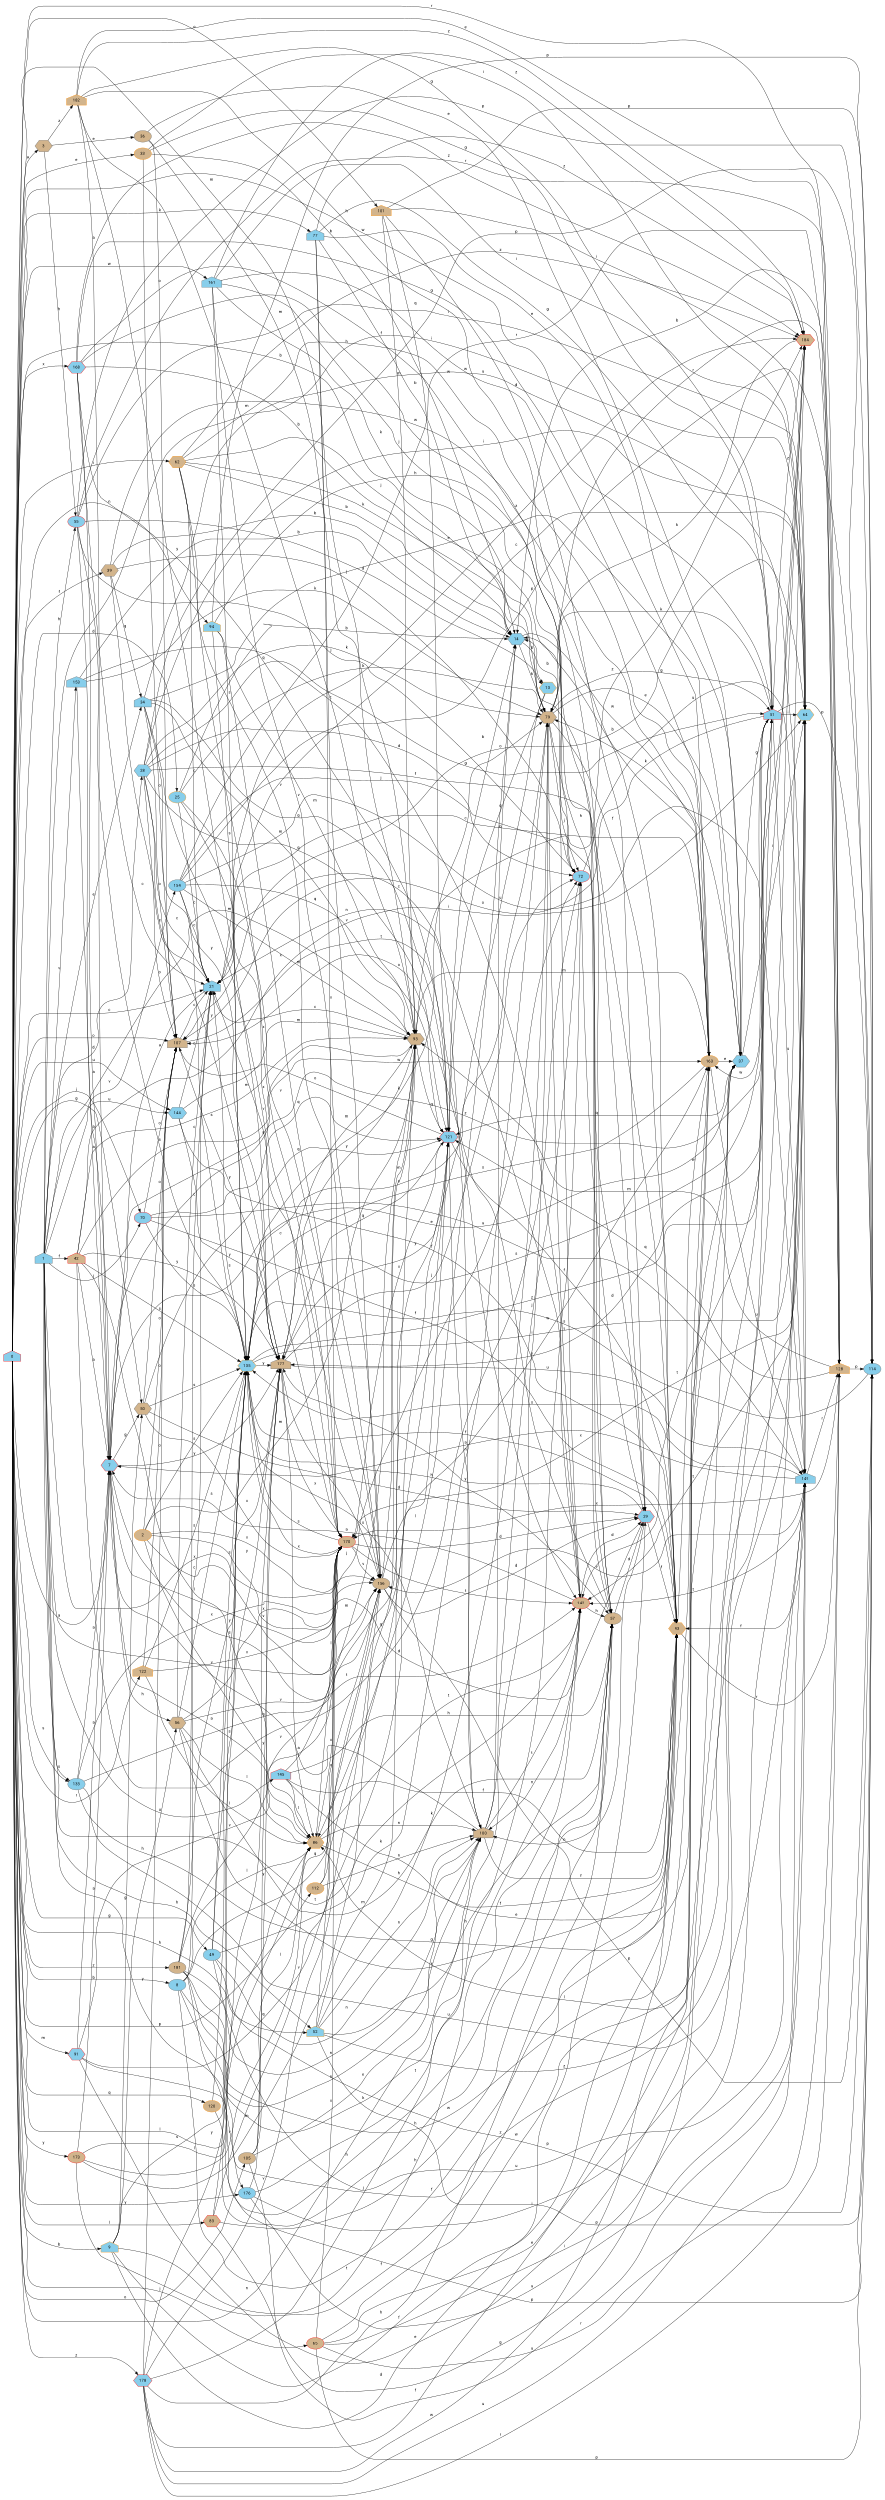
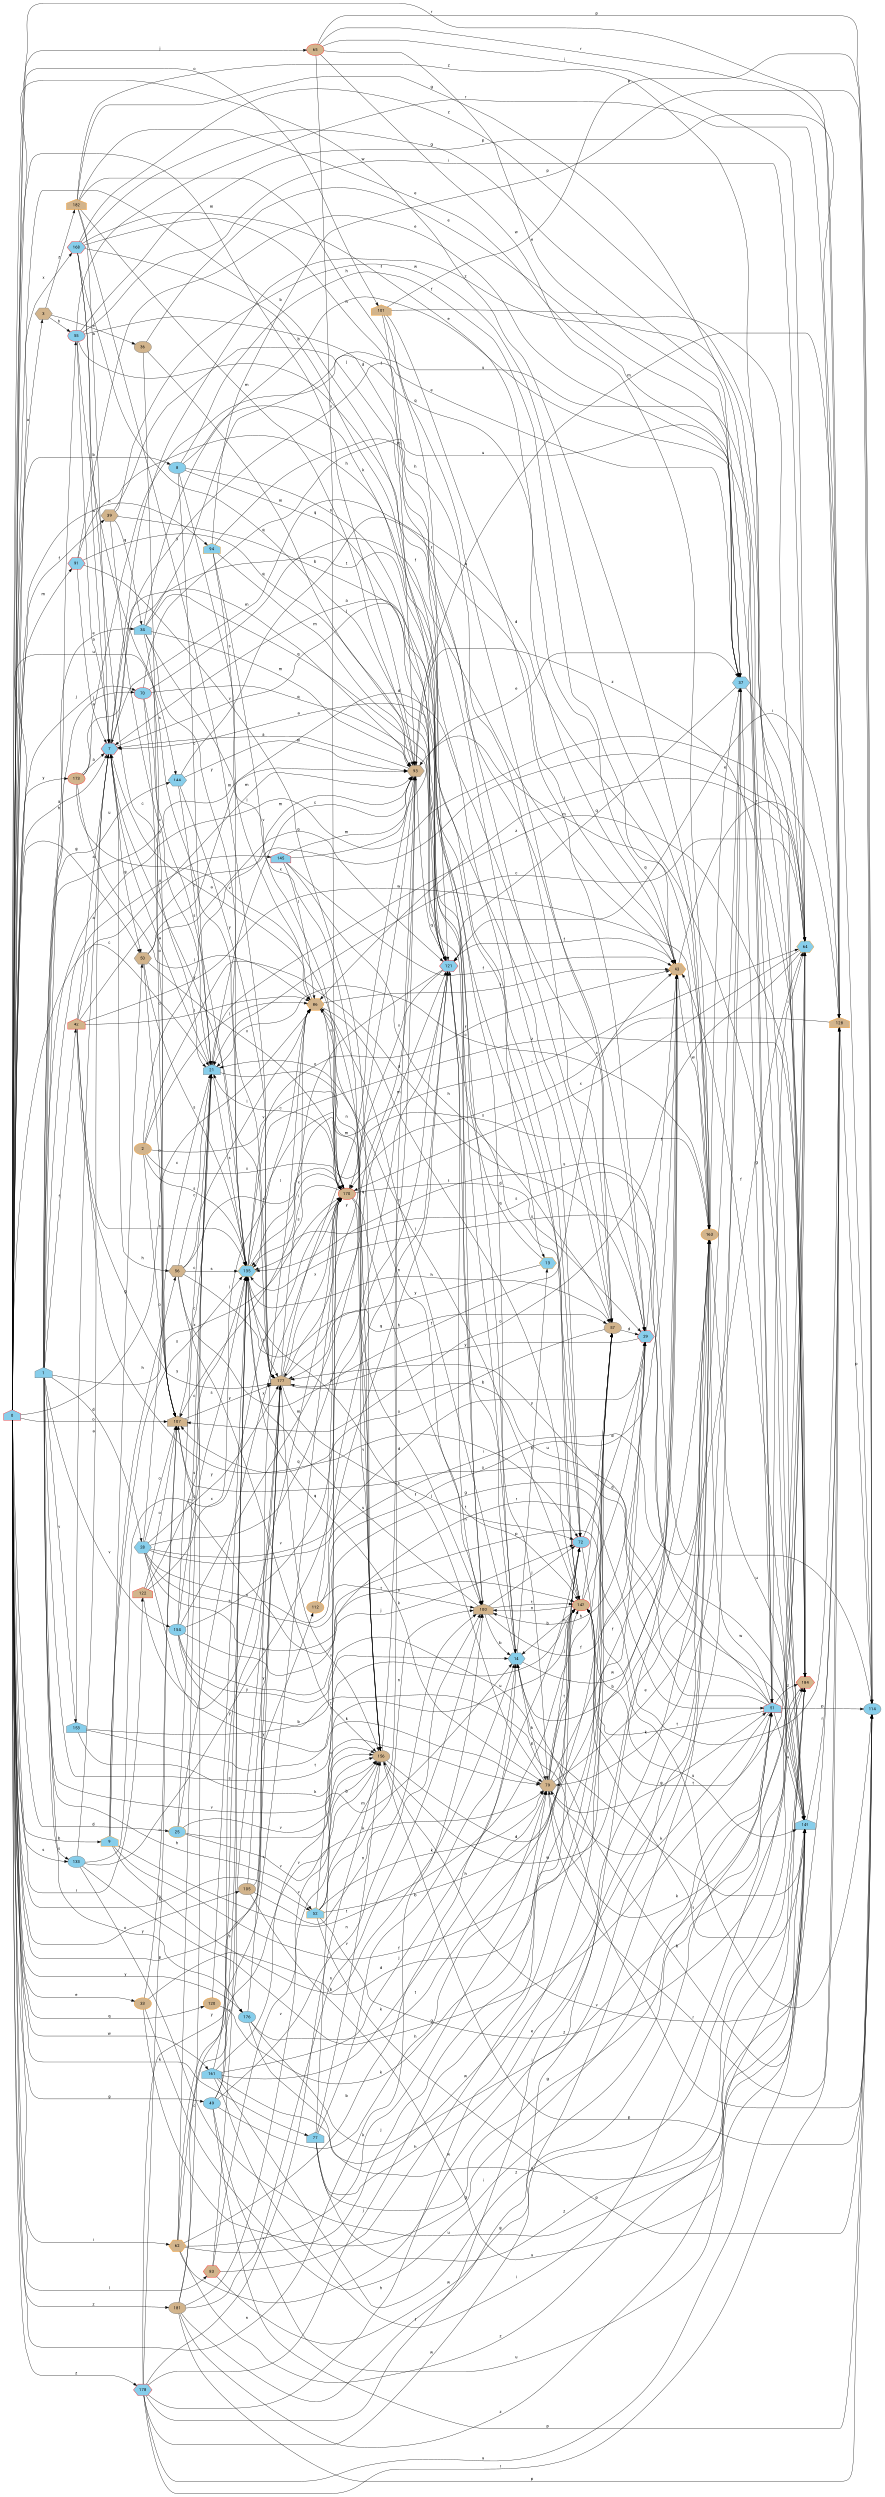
(790, 182) -> (516, 267)
(143, 1672) -> (143, 1593)
